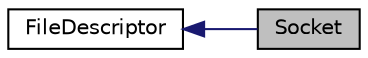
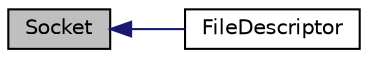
(231, 29) -> (158, 29)
